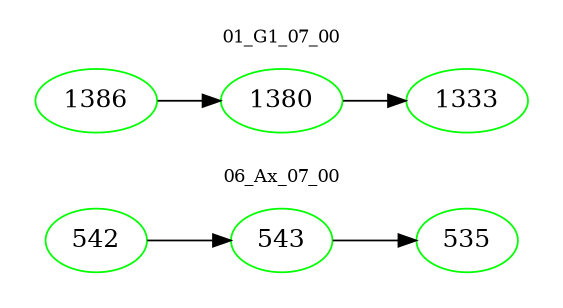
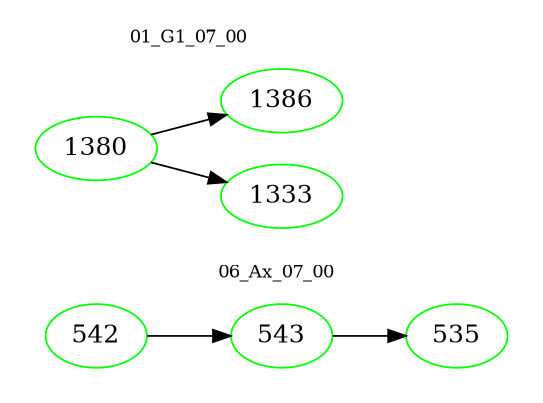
(180, 101) -> (180, 127)
